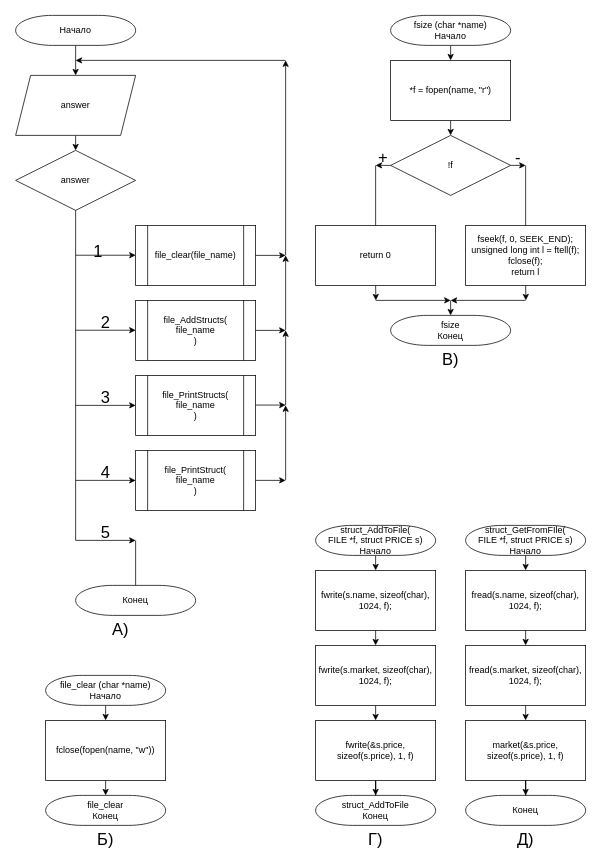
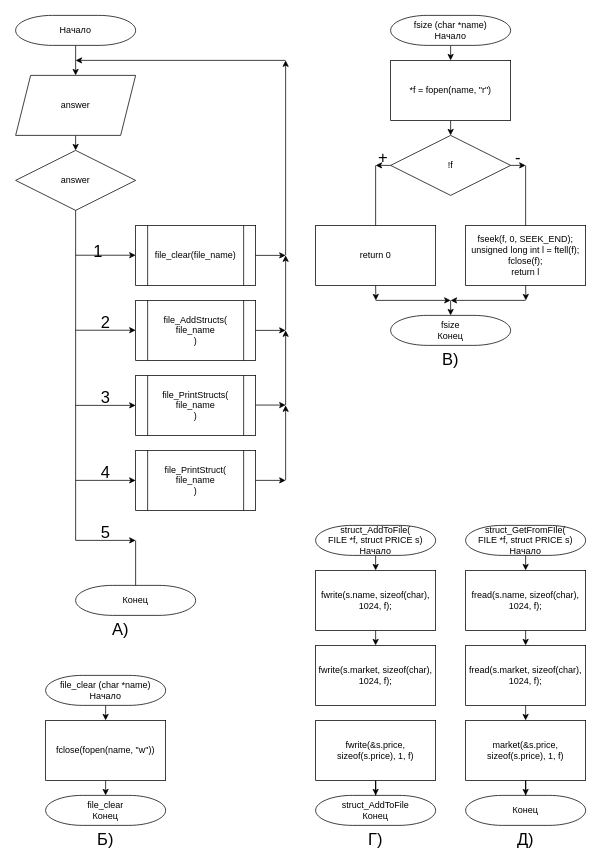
(375, 710) -> none
